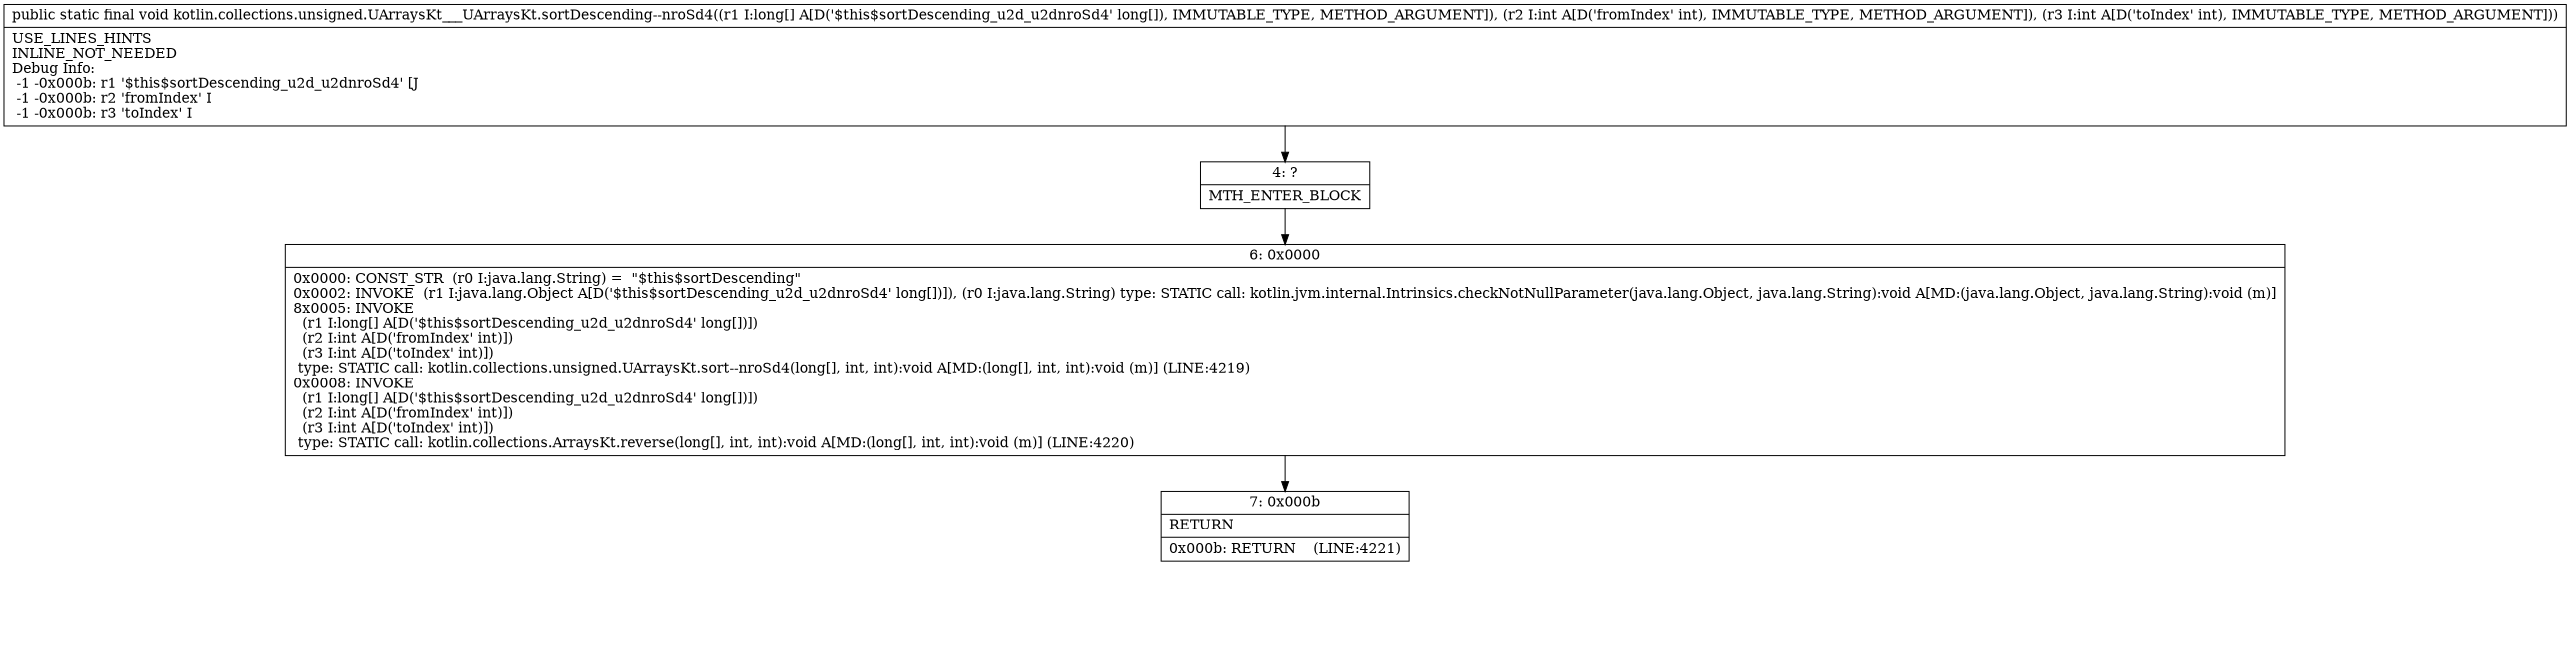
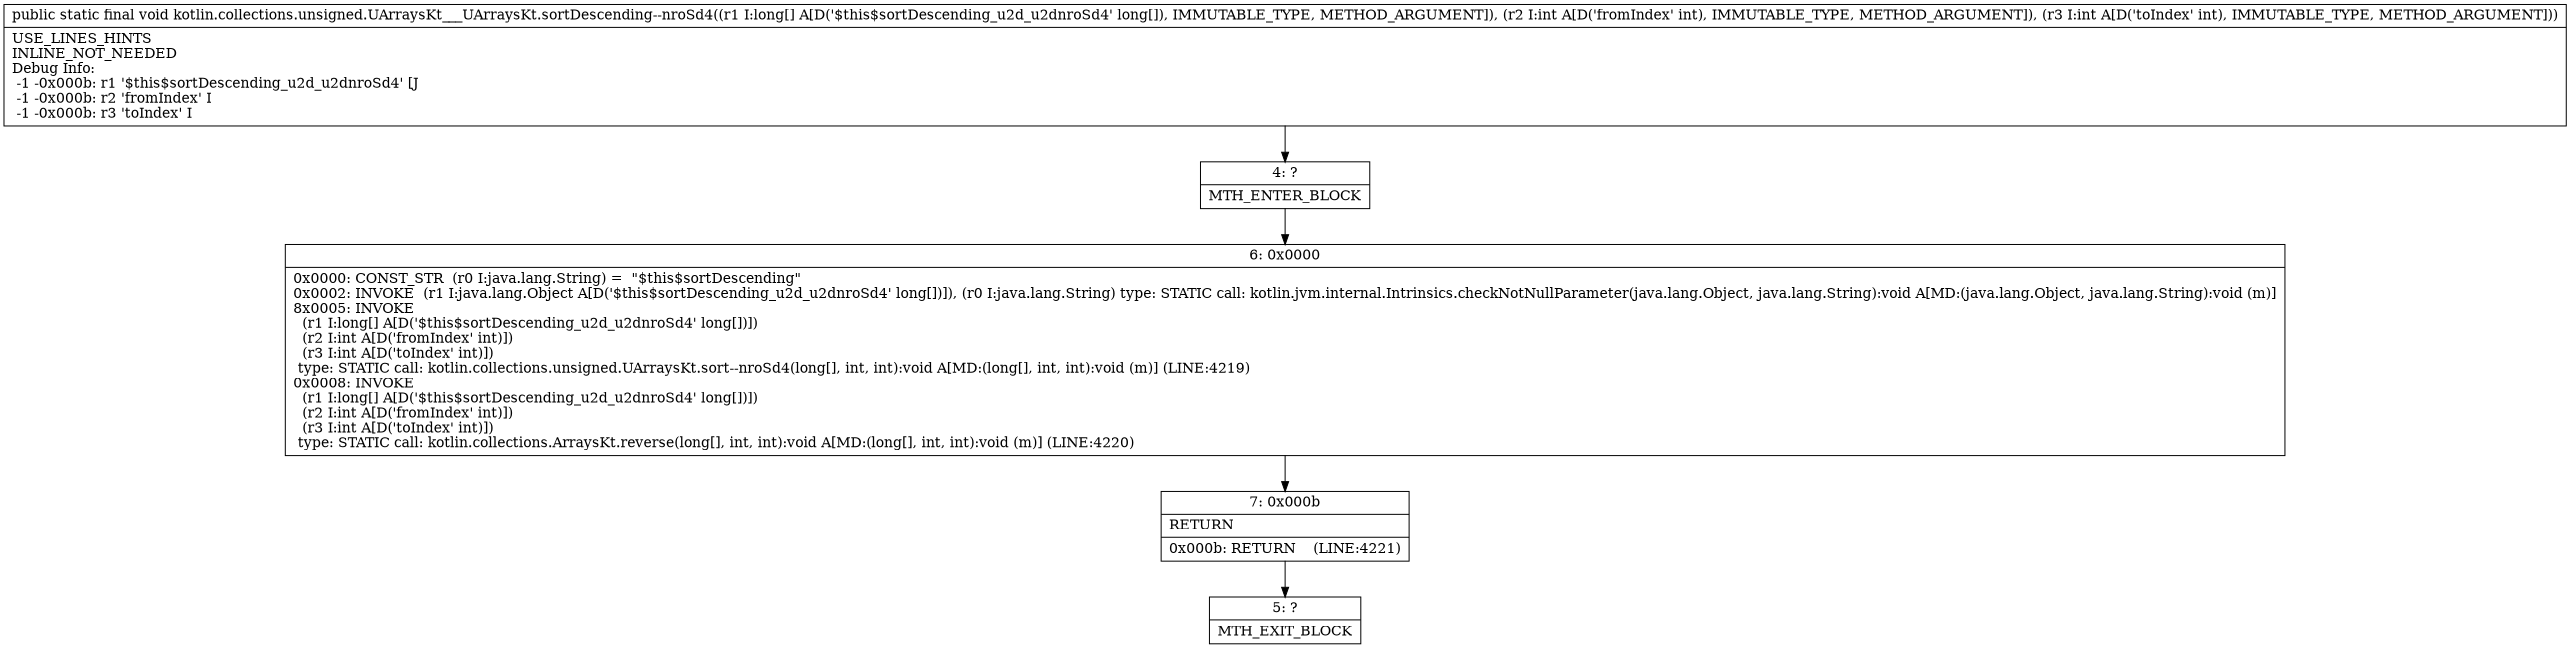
none -> (1285, 620)
